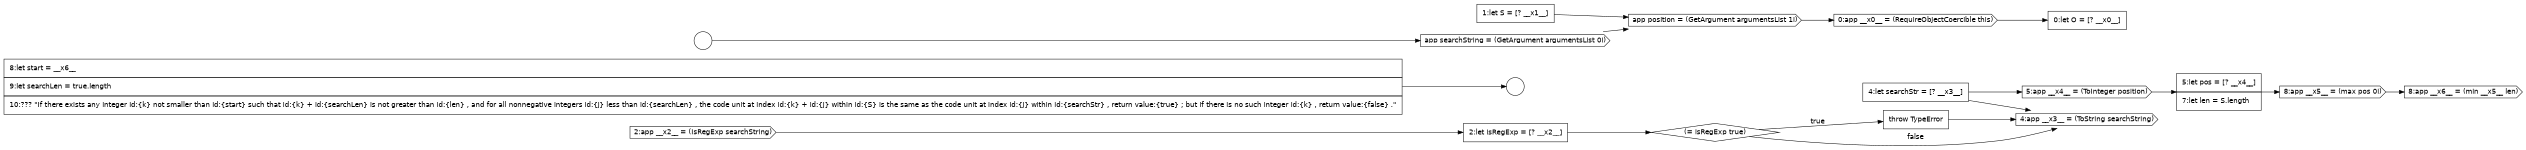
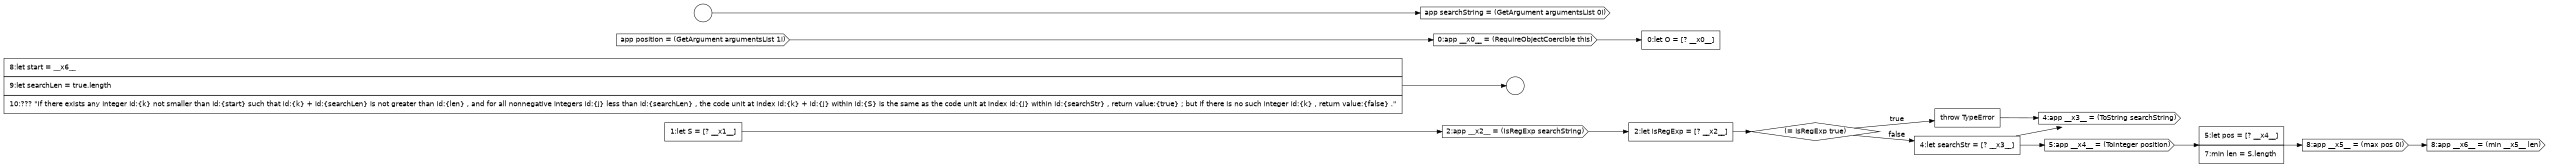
(1589, 16) -> (1089, 132)
(1613, 31) -> none
(2216, 101) -> (2241, 154)
(1901, 146) -> (1881, 138)
